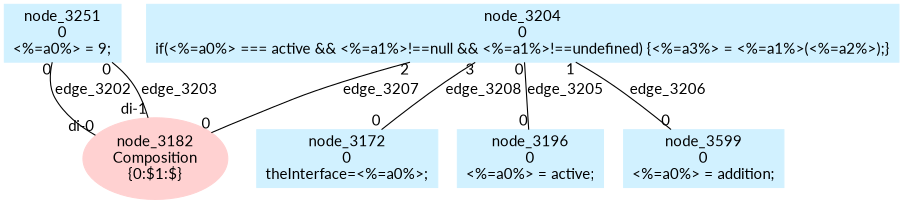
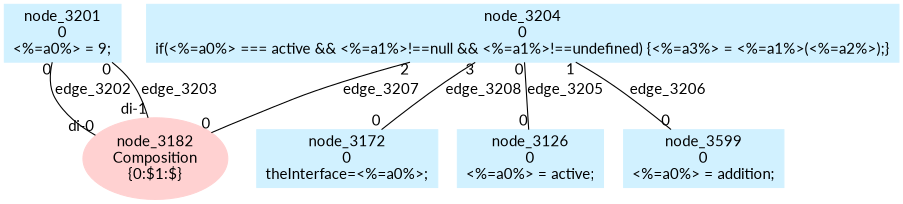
(63, 33) -> (63, 33)
(530, 159) -> (530, 159)
